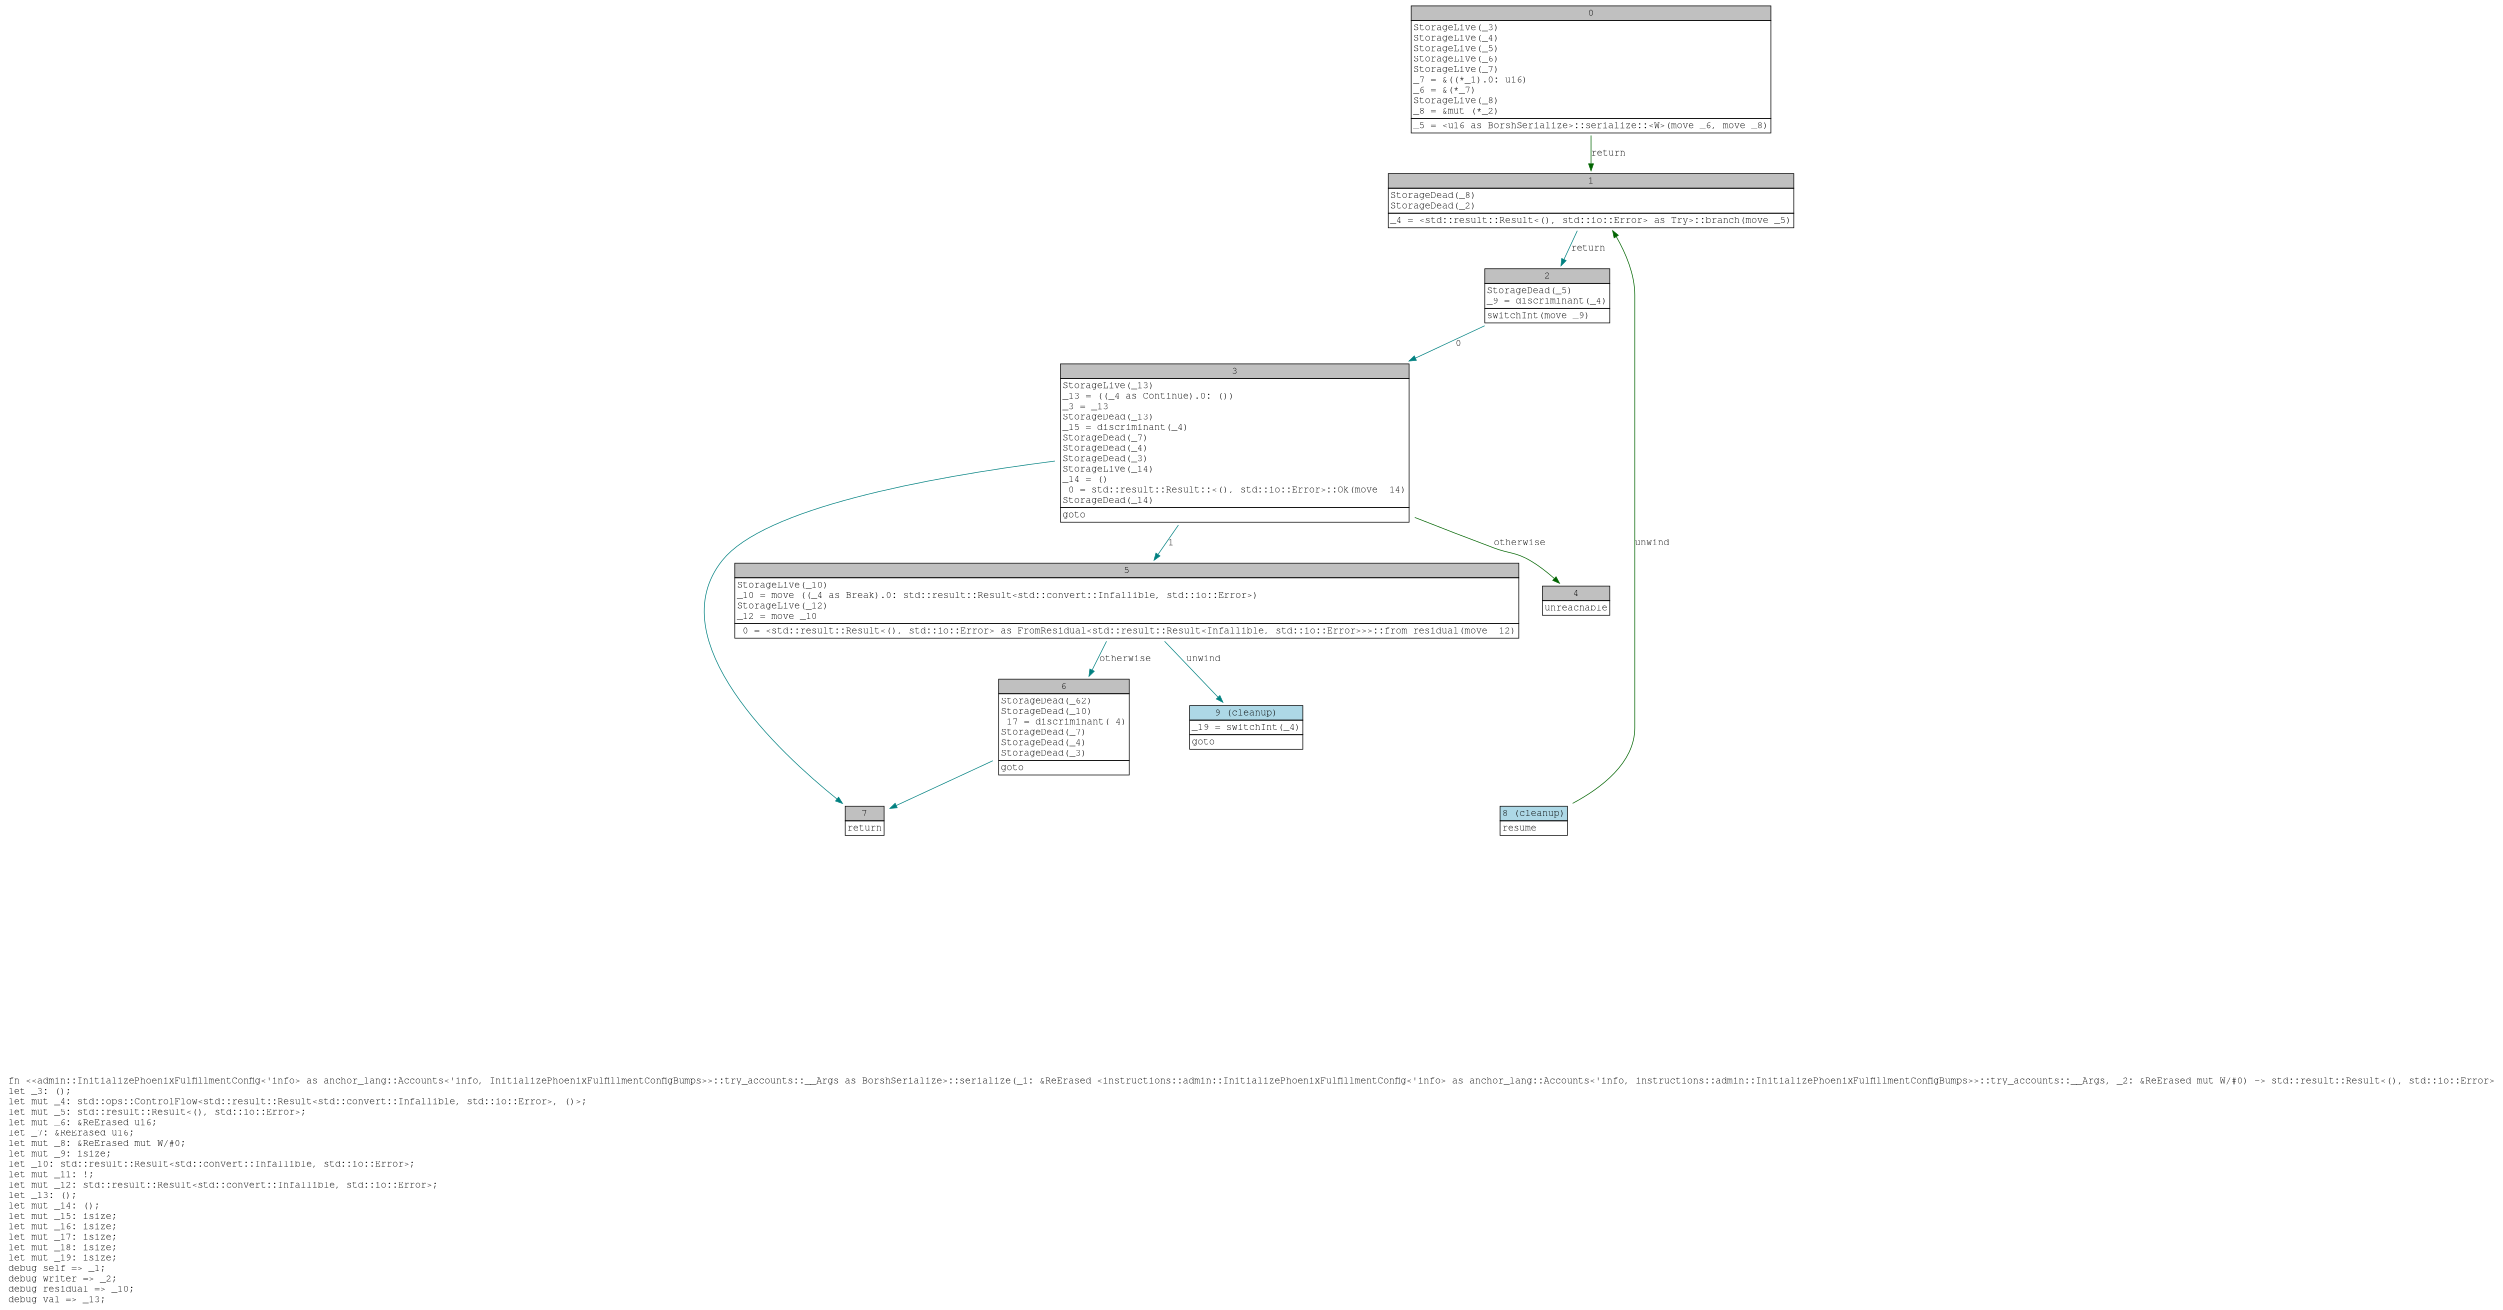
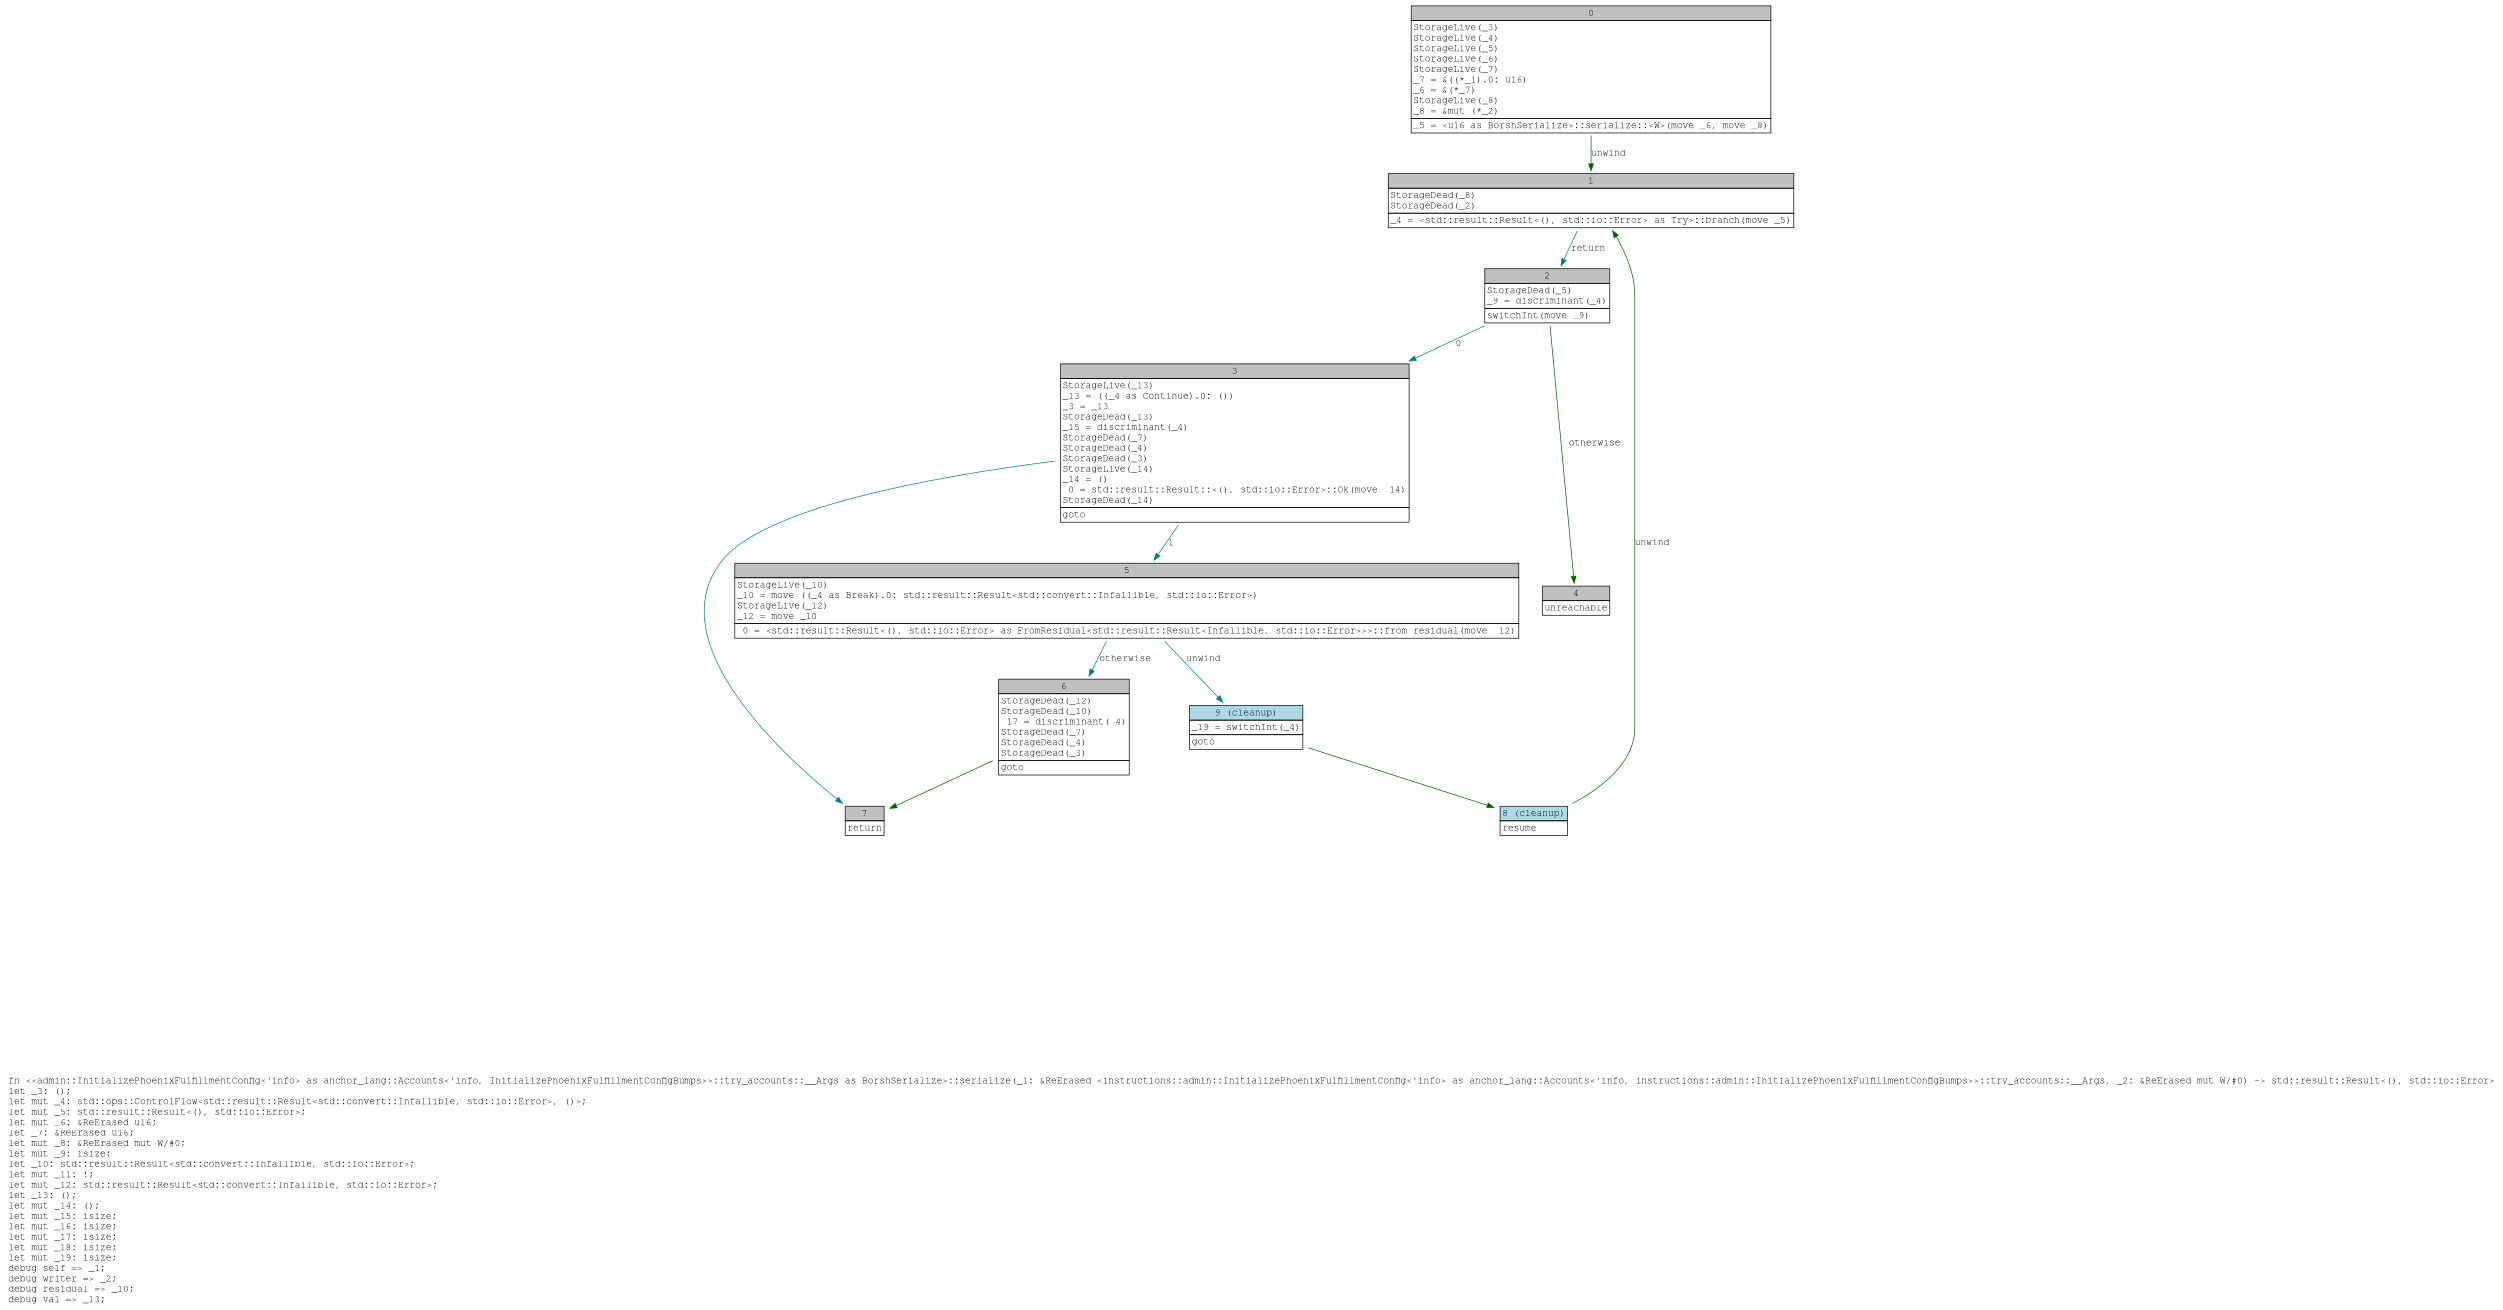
(1608, 153) -> (1608, 153)
(1486, 545) -> (1562, 451)
(1047, 701) -> (1047, 701)
none -> (1398, 777)
(945, 783) -> (945, 783)
